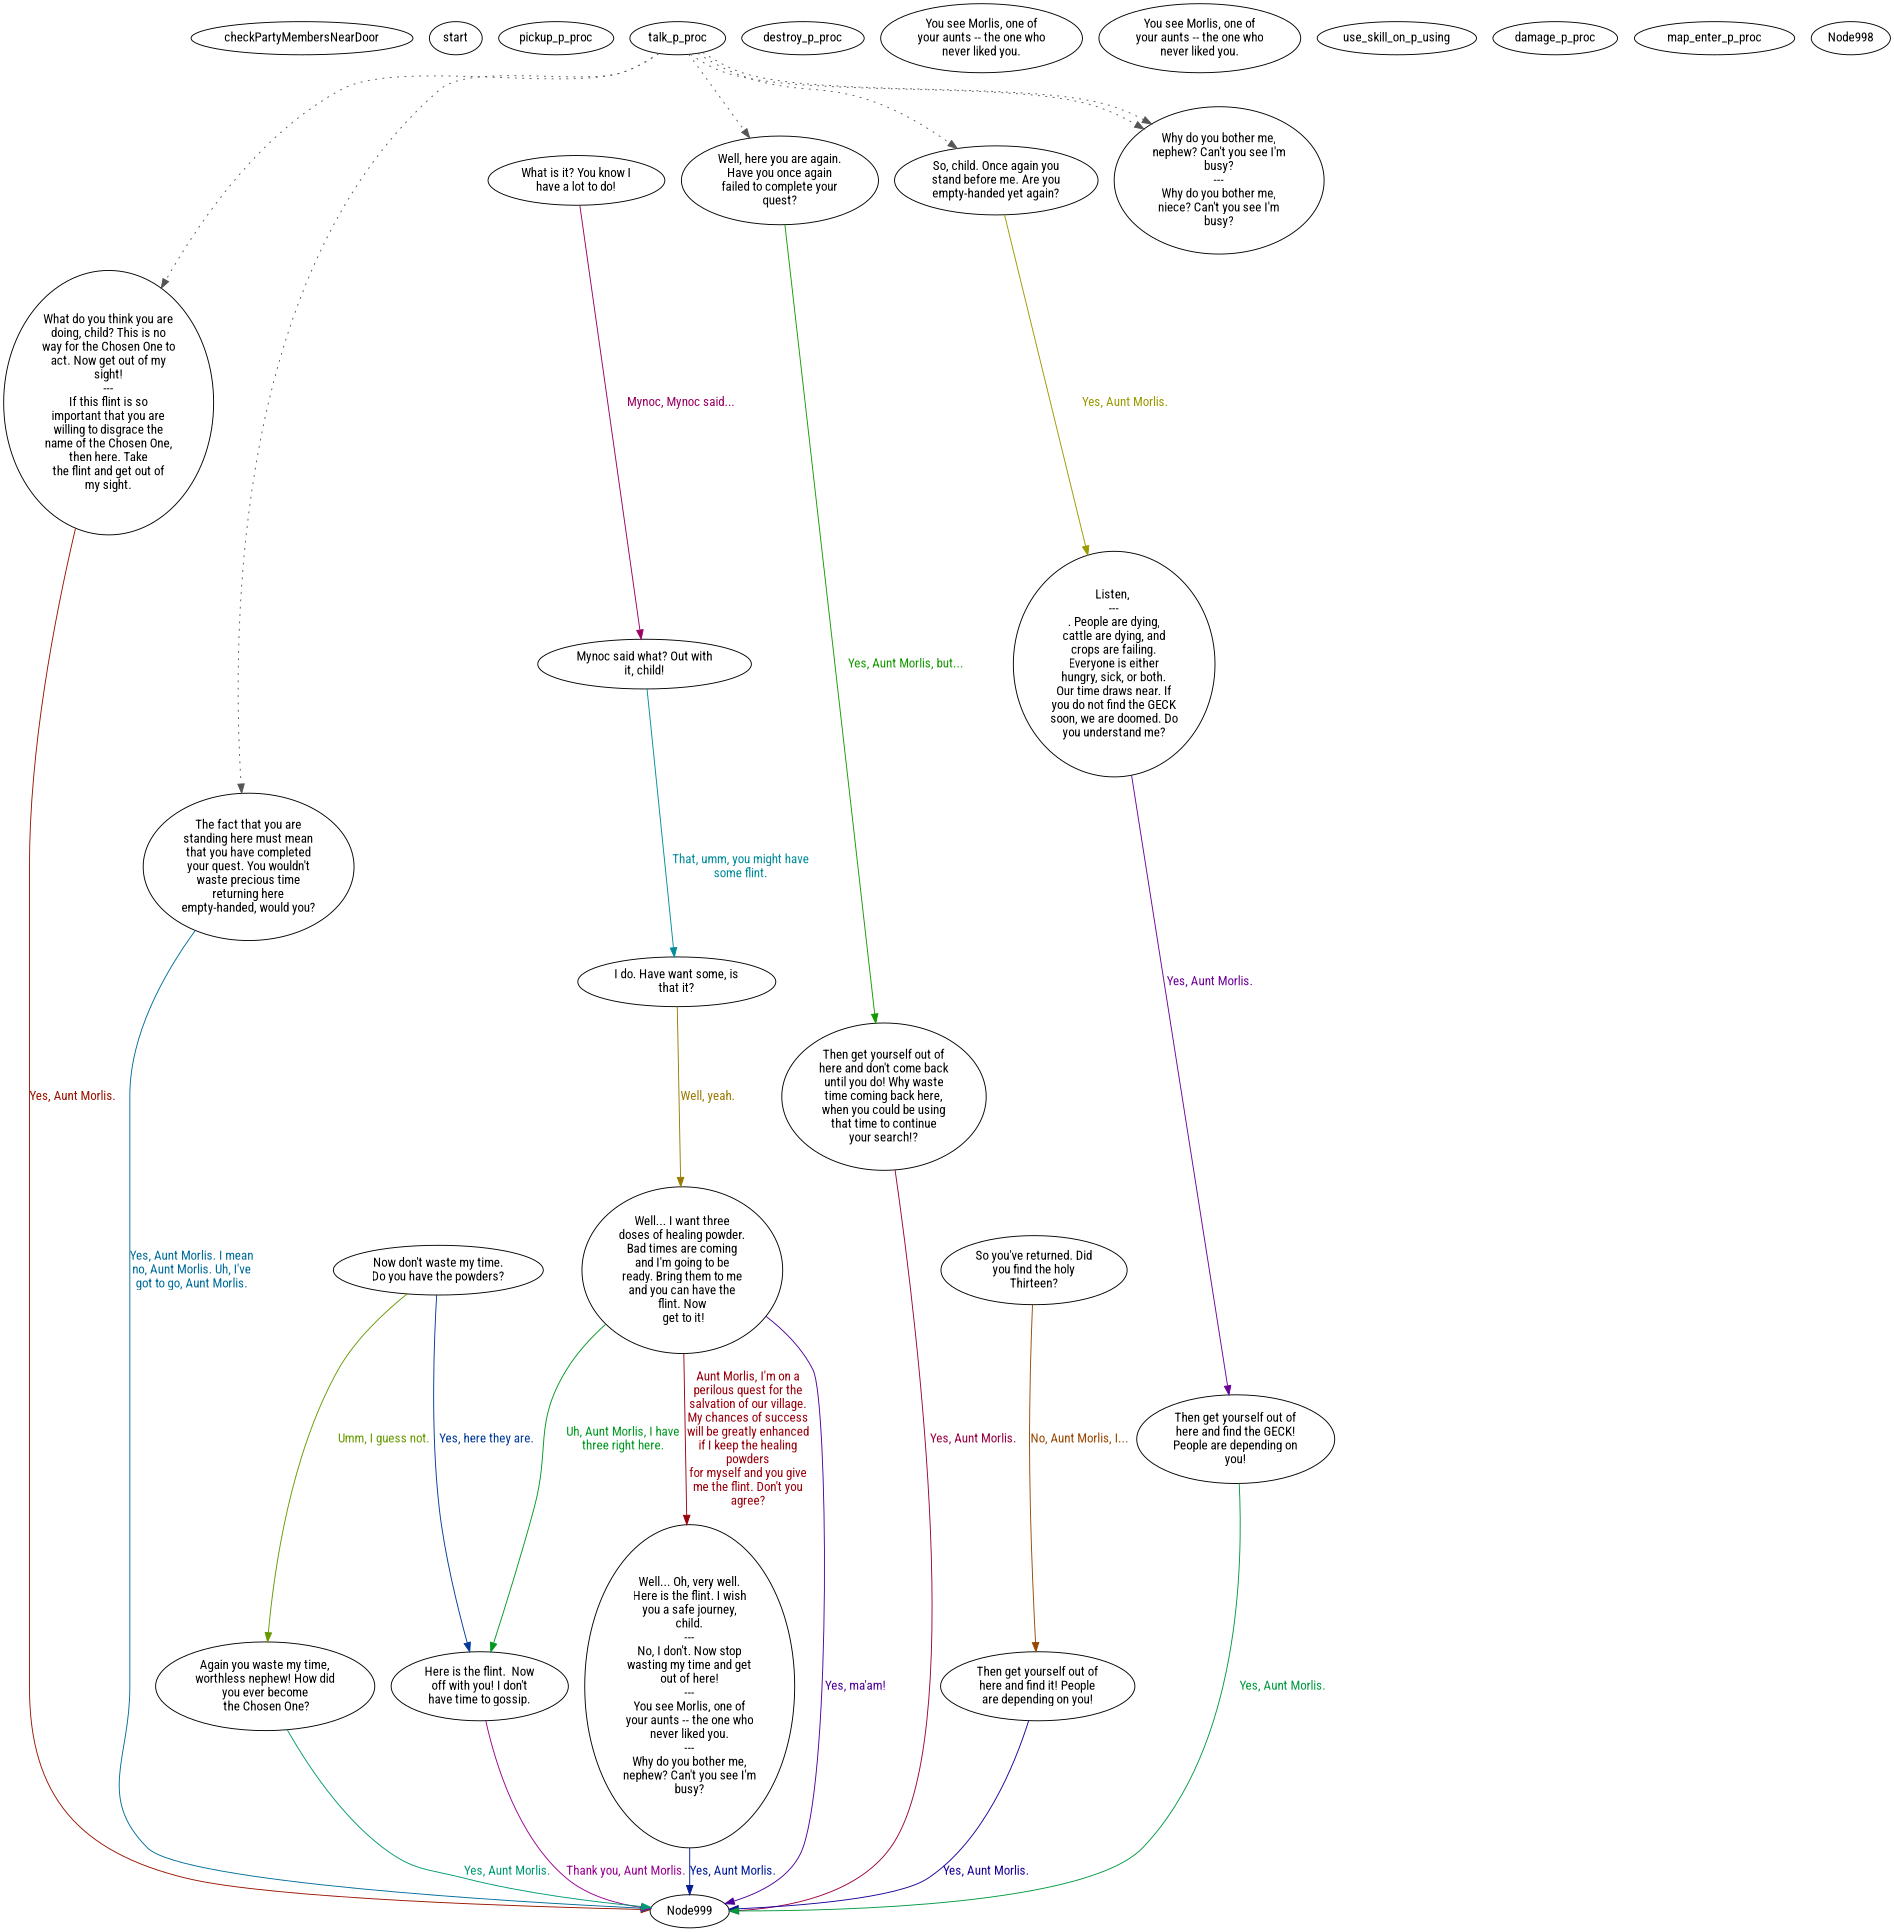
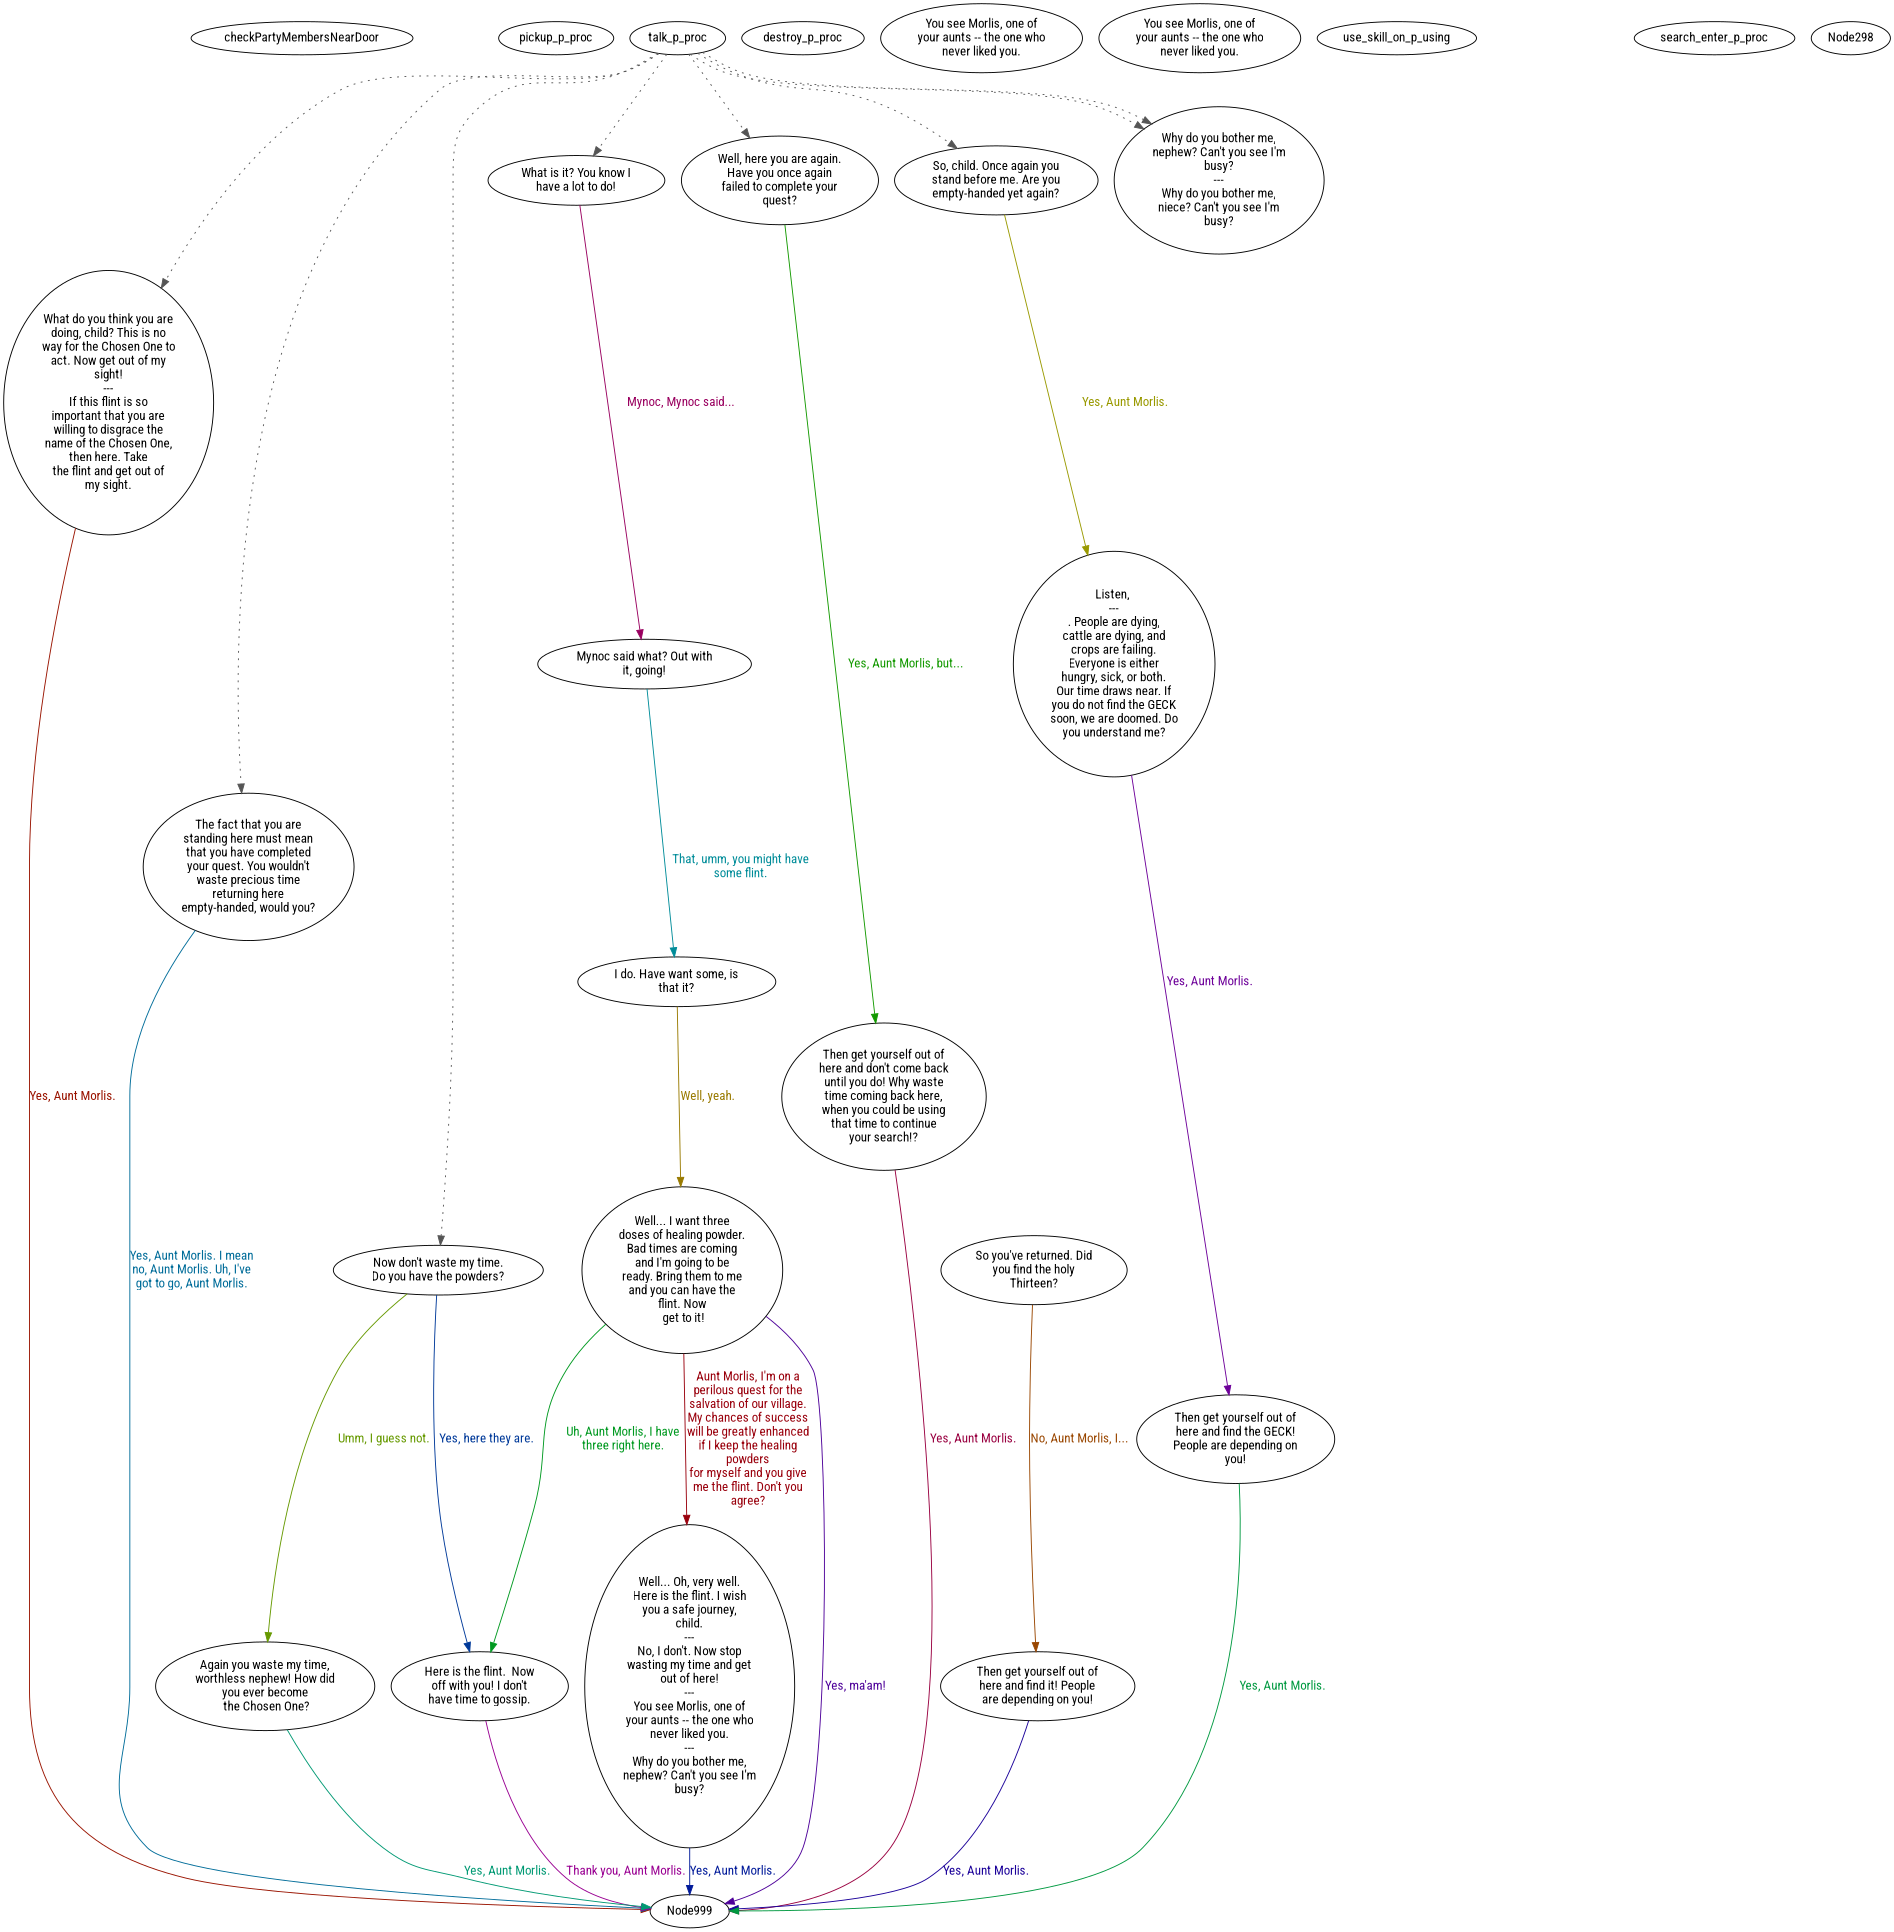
(456, 38) -> none
(1555, 38) -> none
(1715, 38) -> (1715, 38)
(1851, 38) -> (1851, 38)
none -> (633, 101)
none -> (453, 572)
(645, 664) -> (645, 664)
